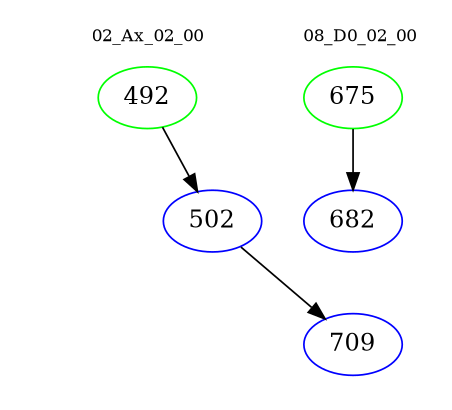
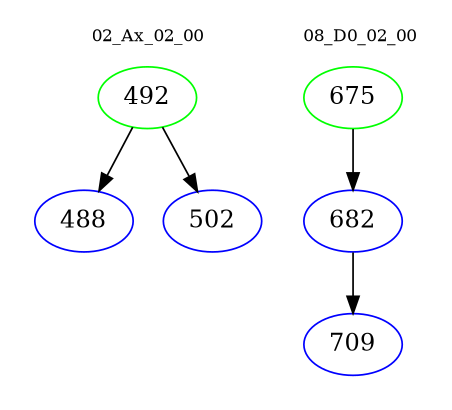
none -> (84, 221)
(276, 277) -> (353, 274)
